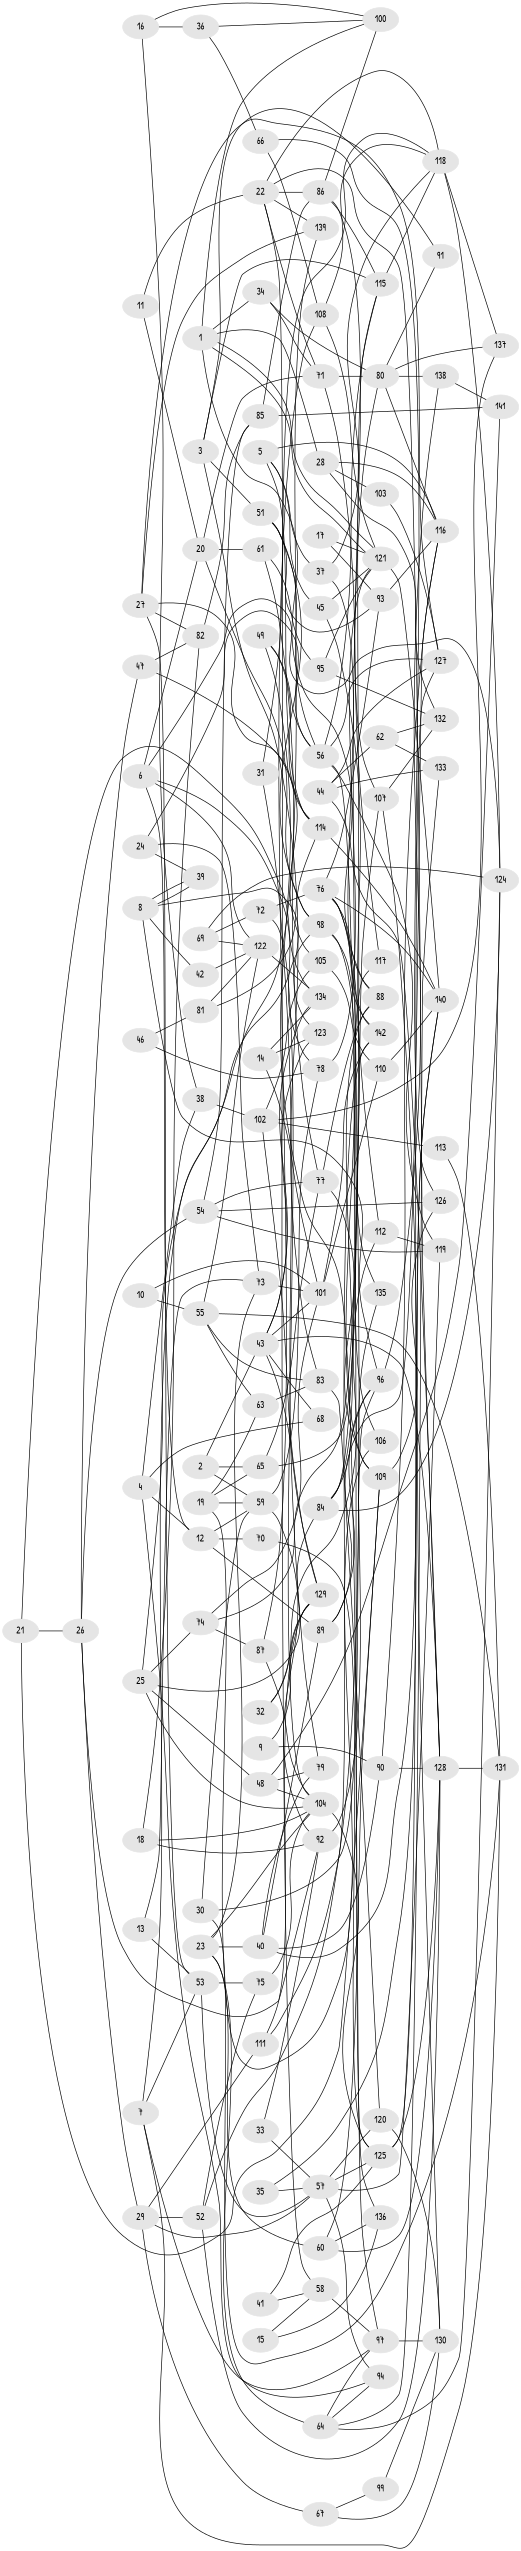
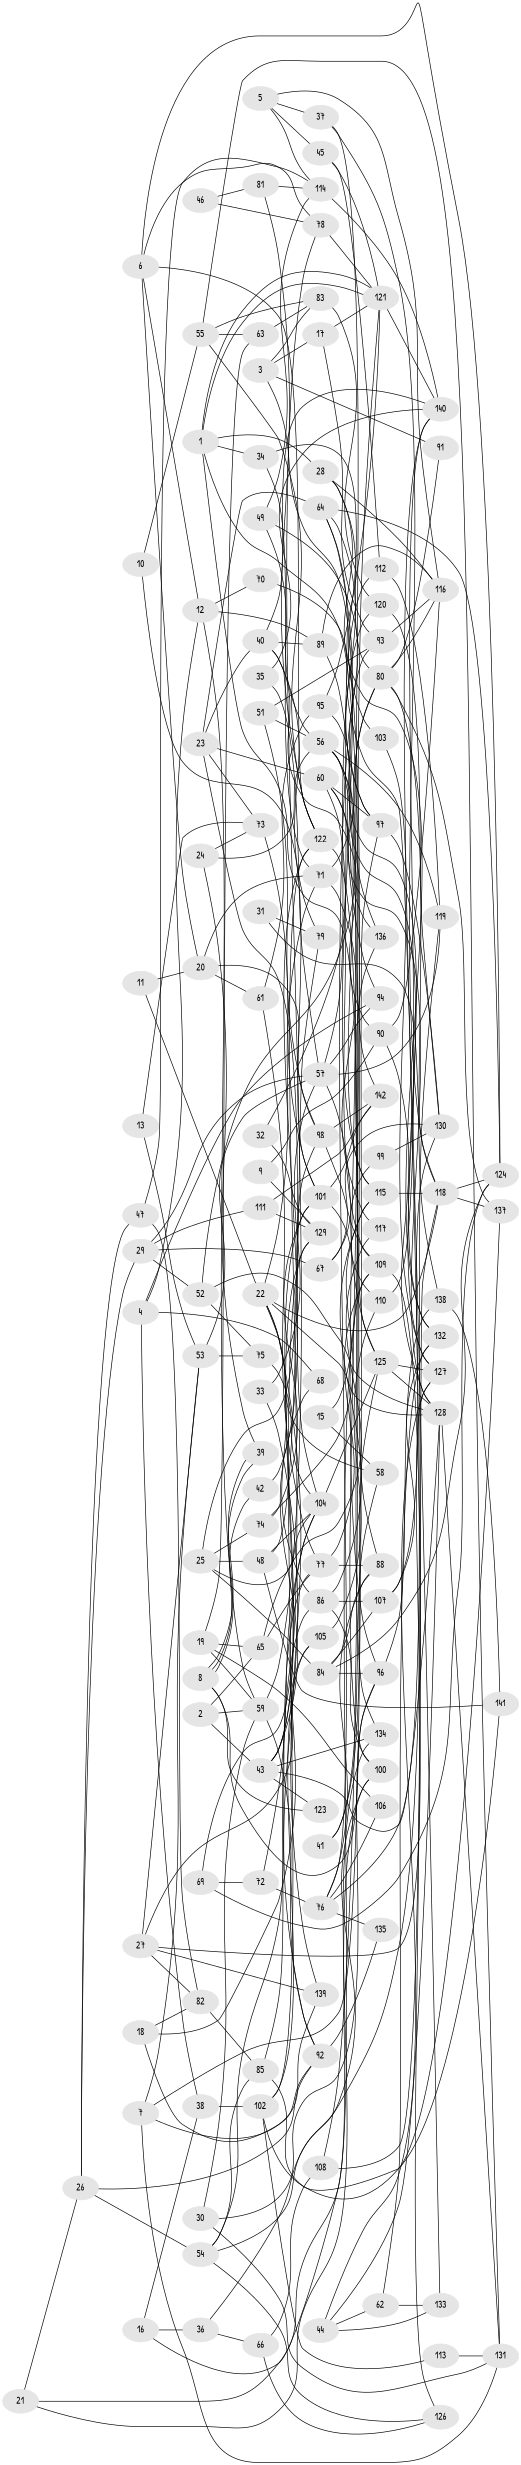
(224, 475) -> (291, 353)
(261, 1059) -> none
(261, 1651) -> none
(353, 2318) -> (351, 802)
